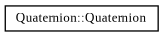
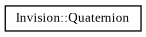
(82, 18) -> (73, 18)
